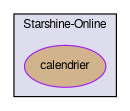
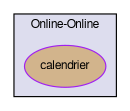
(65, 25) -> (65, 25)
